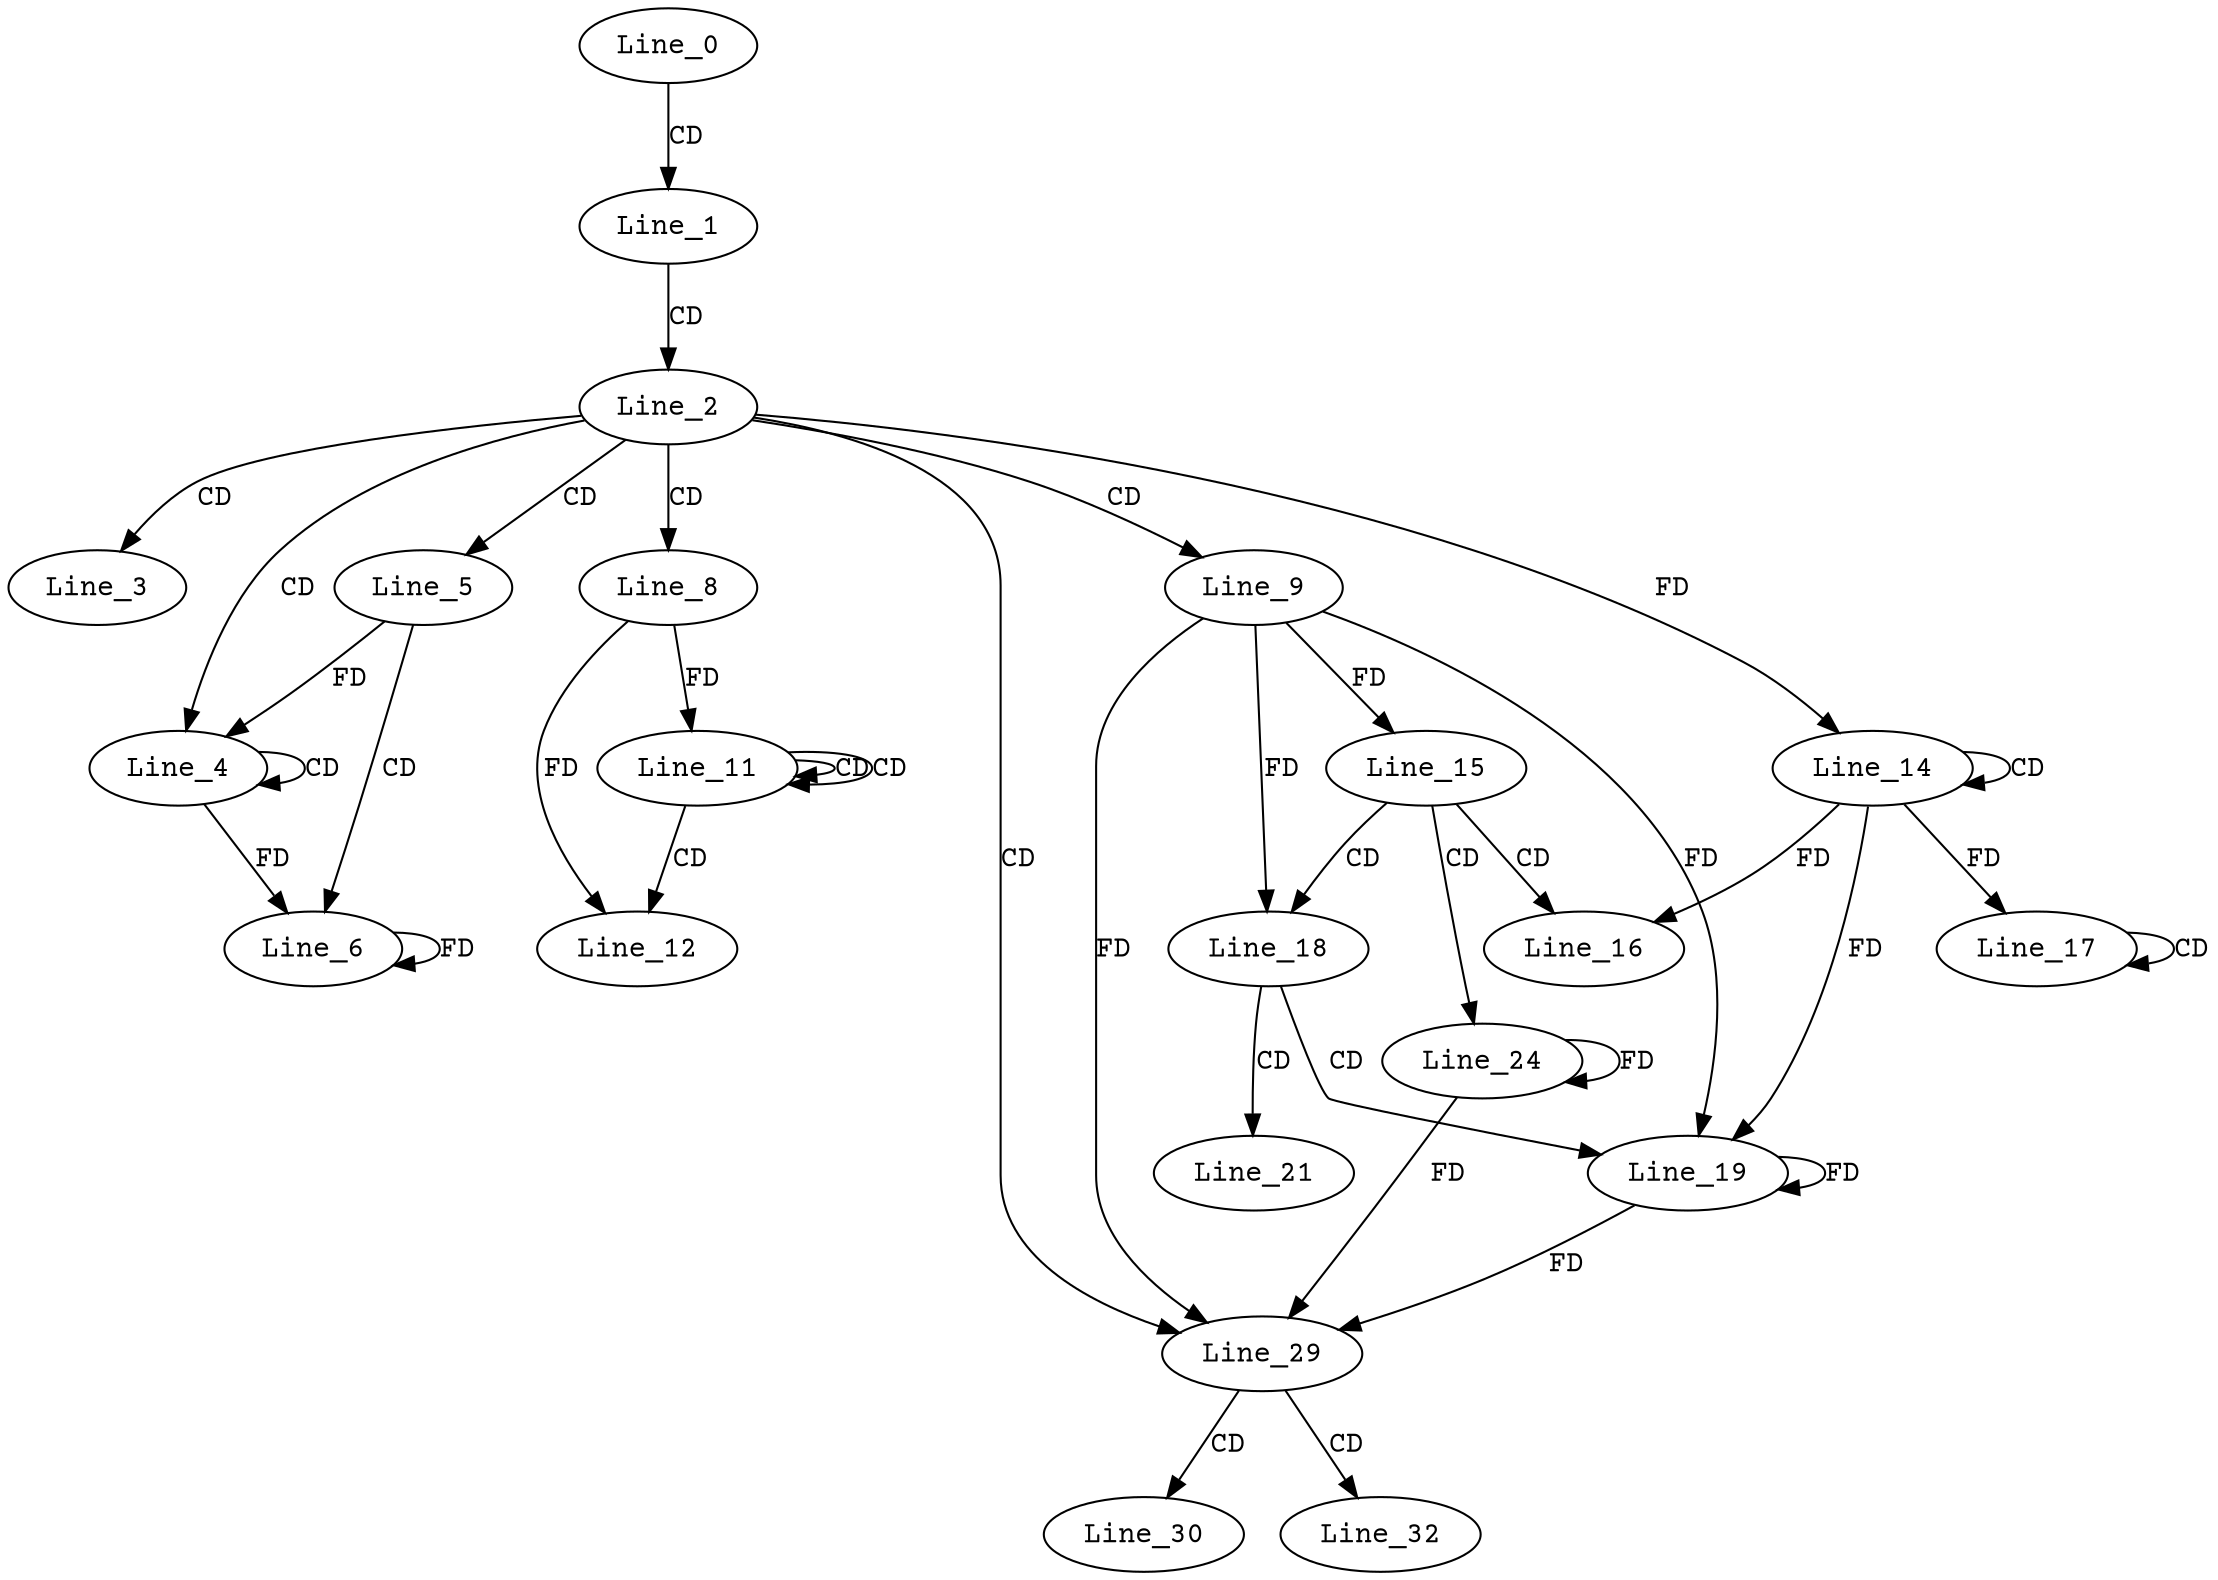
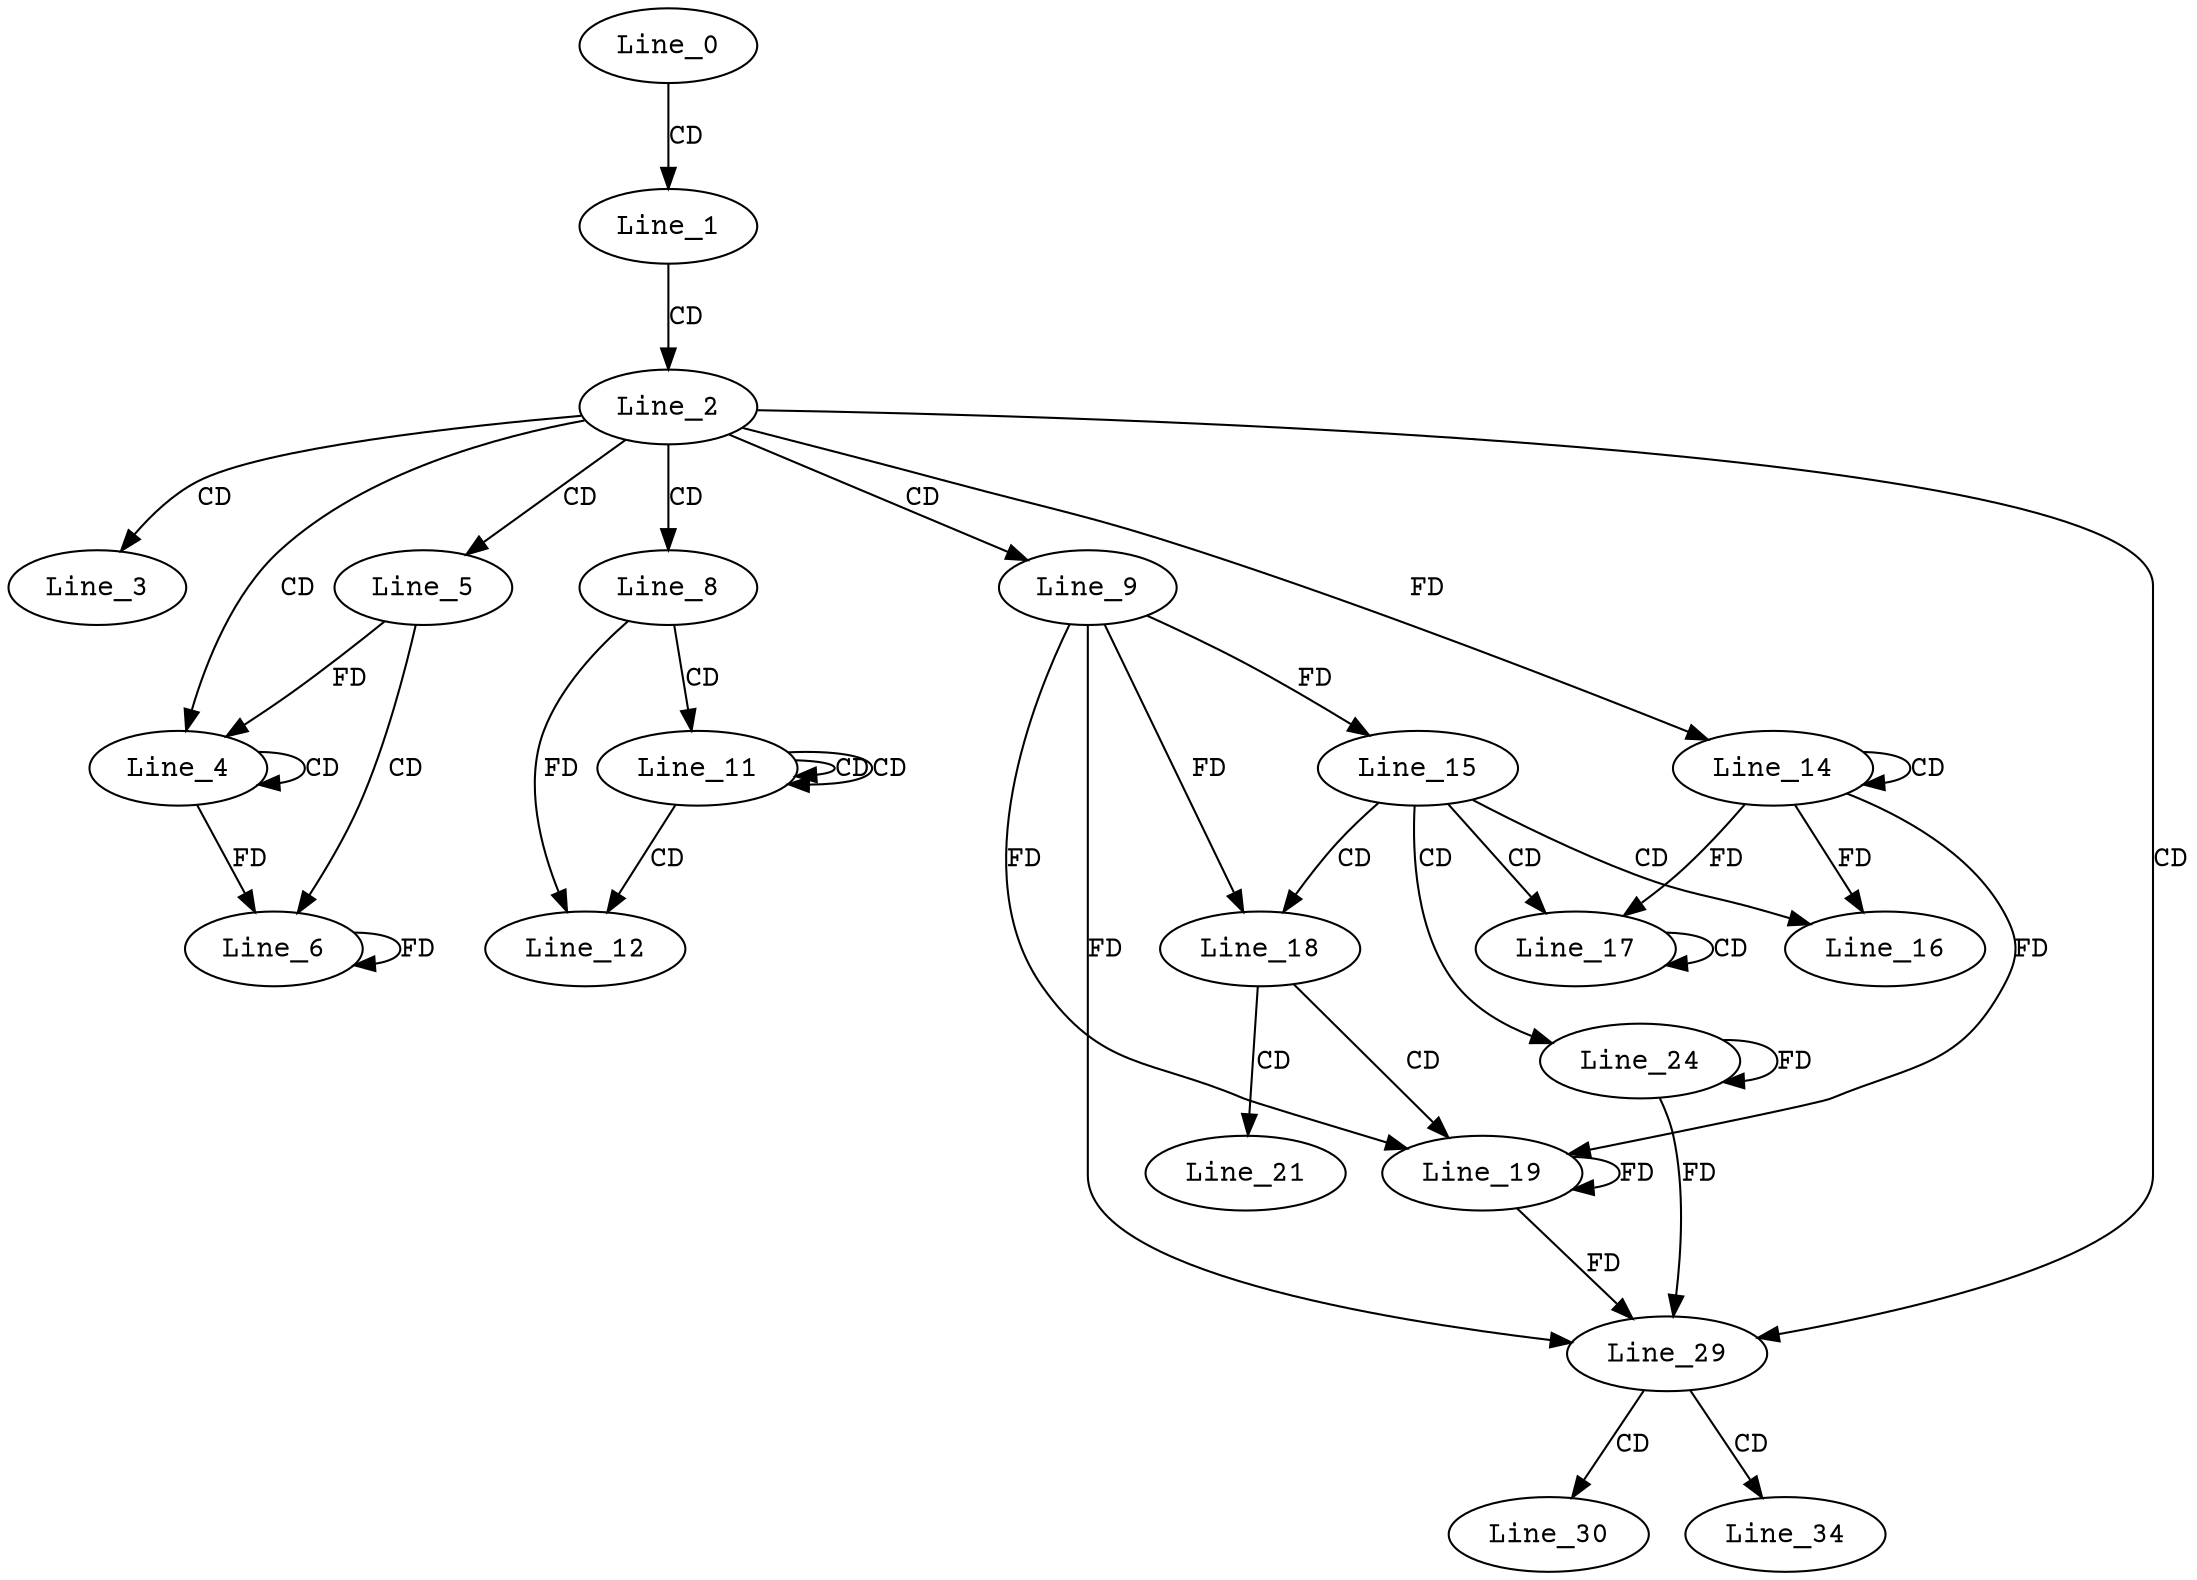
(703, 678) -> (703, 678)
none -> (1490, 851)
(1381, 1534) -> (1785, 1534)
